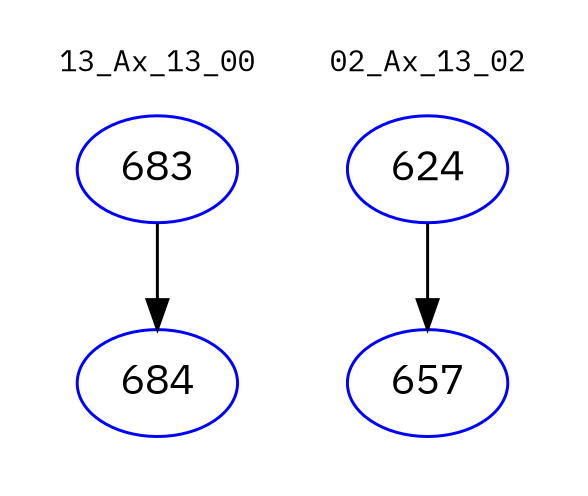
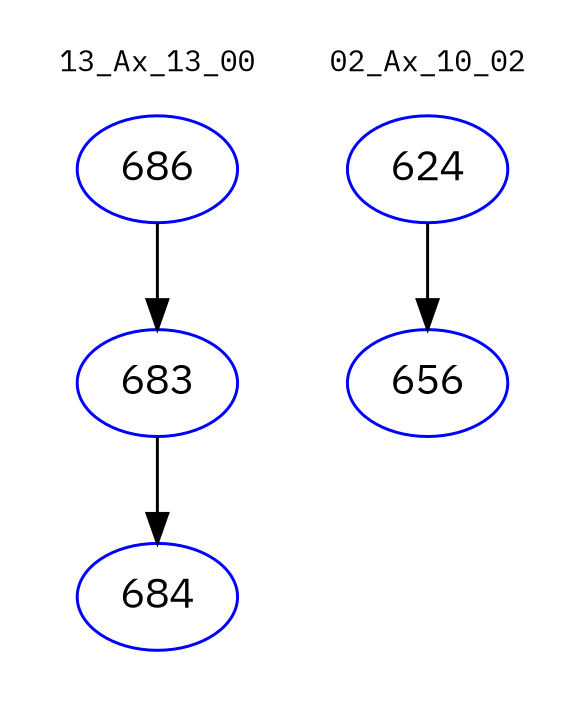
(429, 64) -> (429, 64)
none -> (157, 169)
(428, 383) -> (428, 383)
